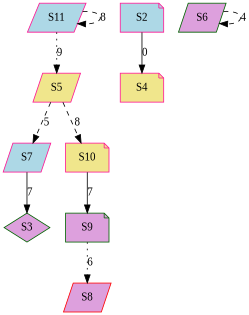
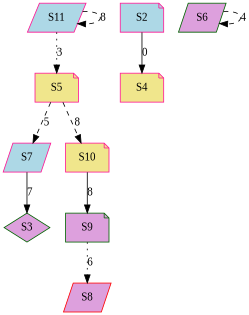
(60, 53) -> (60, 53)
(57, 88) -> (57, 88)
(90, 193) -> (90, 193)
